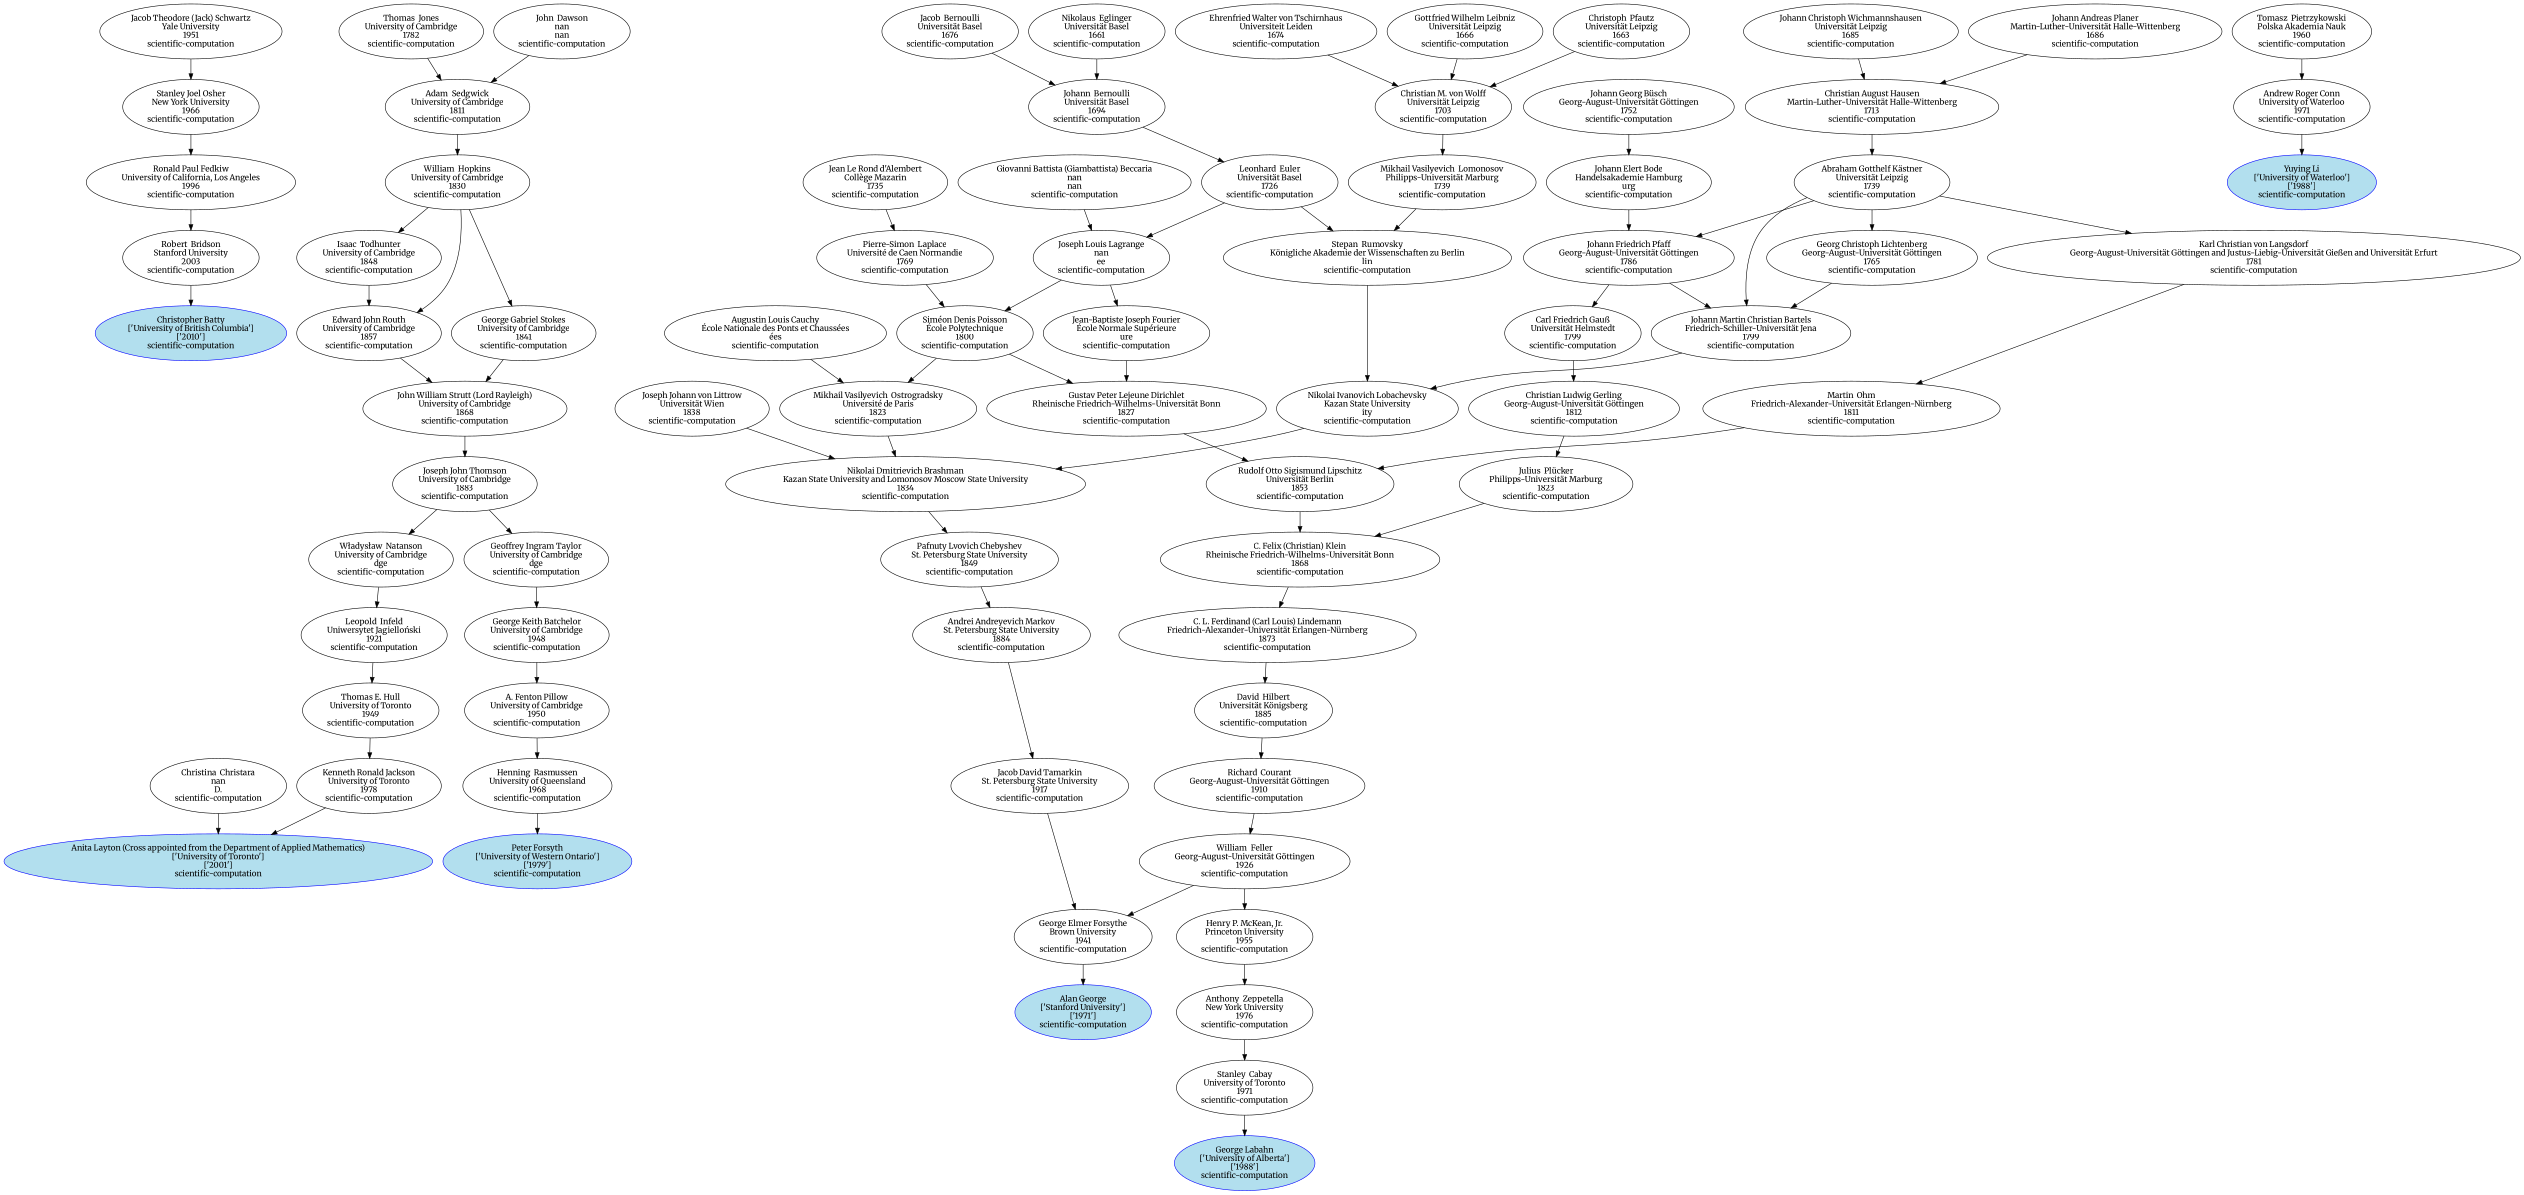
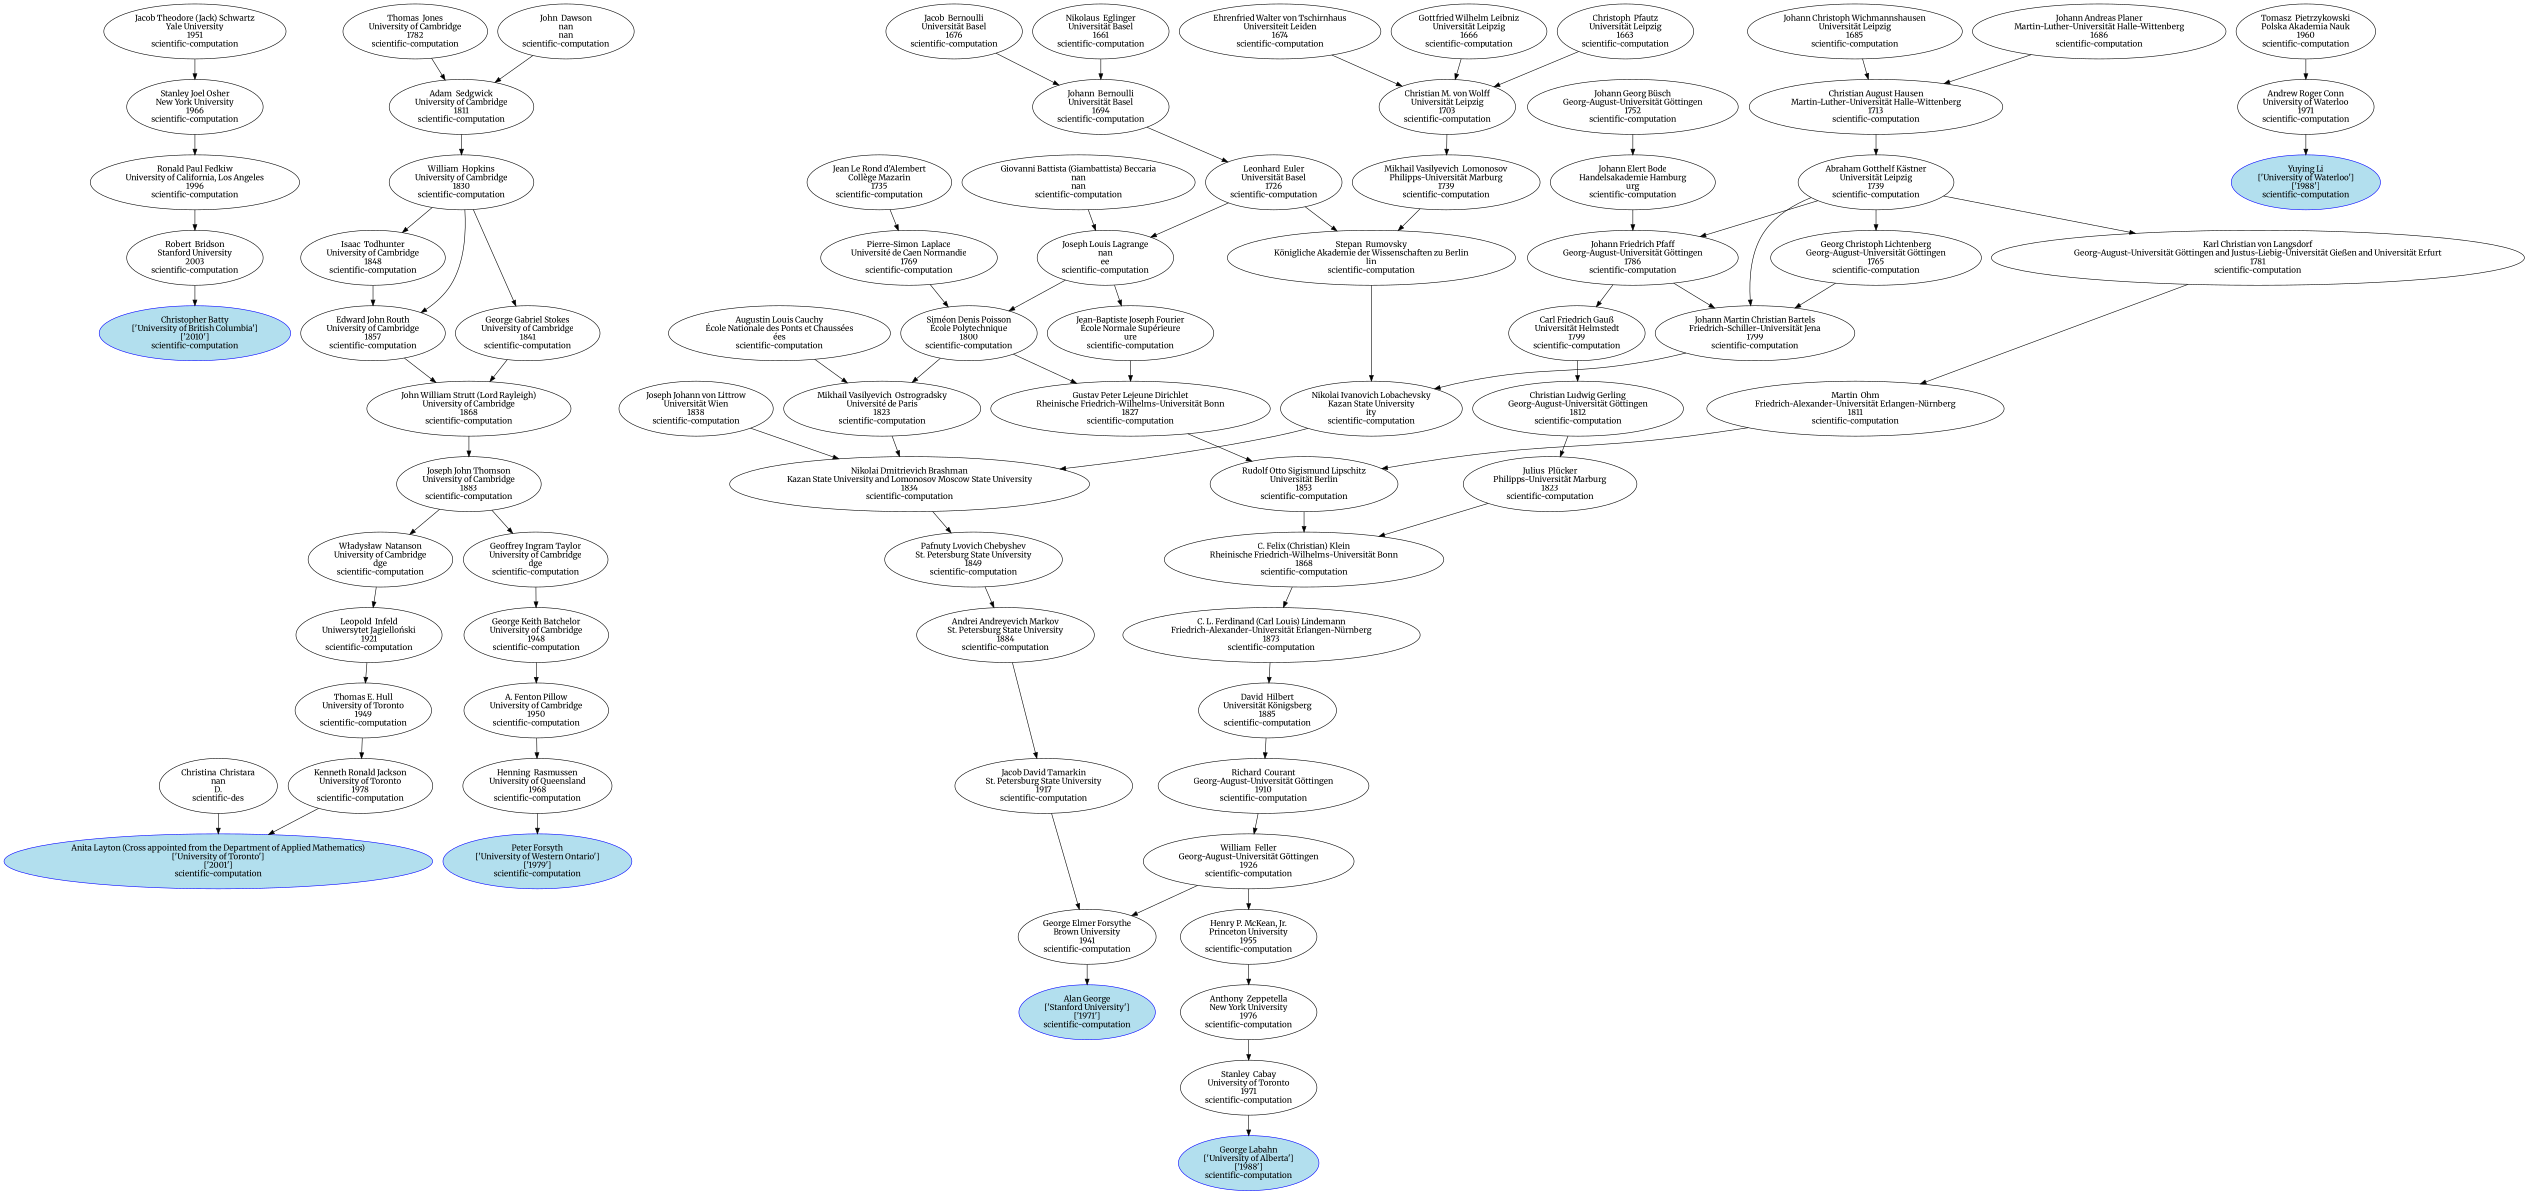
(218, 786) -> (218, 786)
